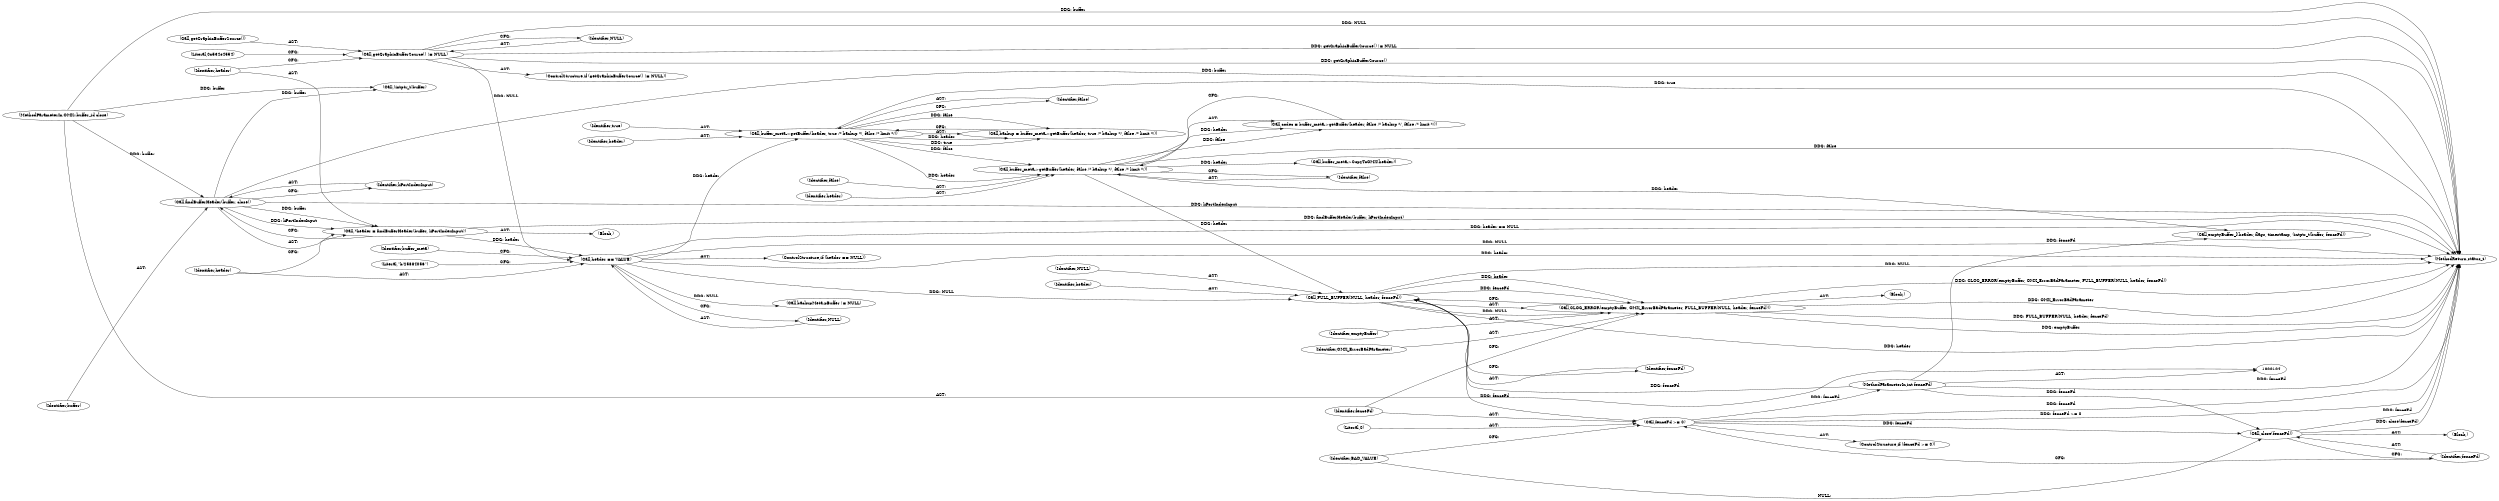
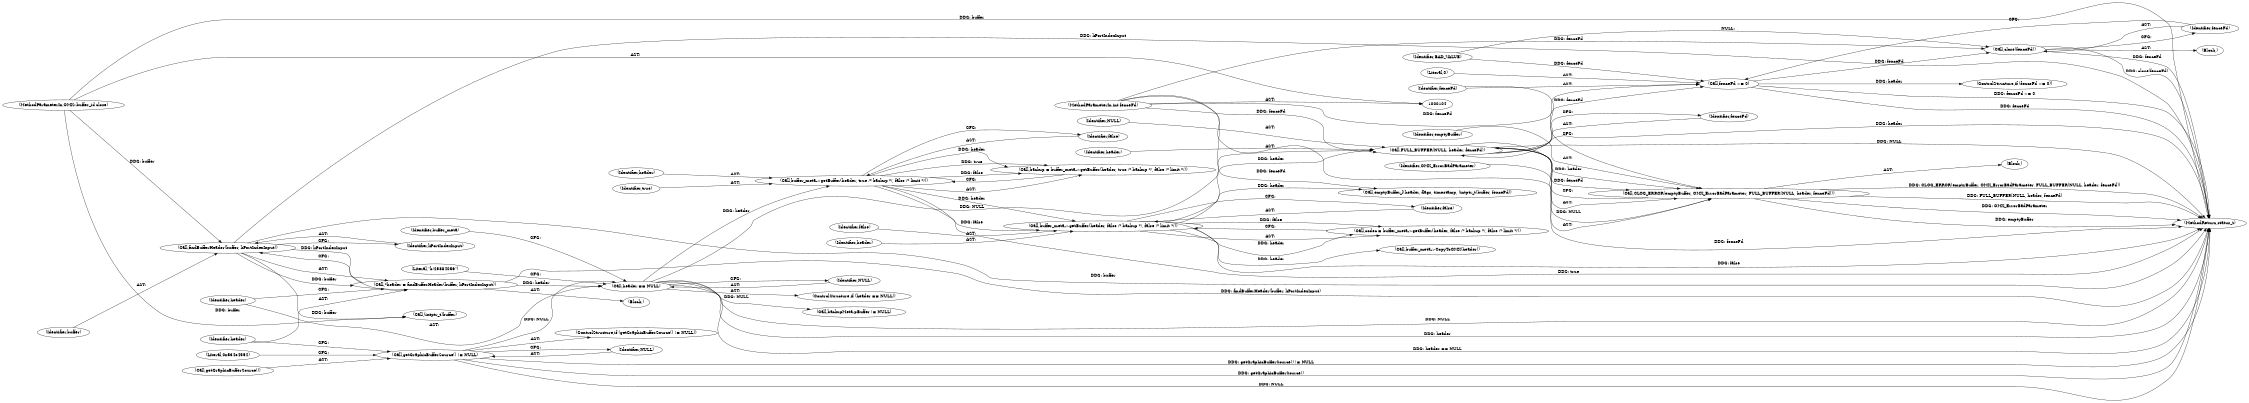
(213, 202) -> (228, 248)
(606, 260) -> (636, 287)
(1785, 409) -> (1430, 126)
(1825, 435) -> (1889, 82)
(1495, 437) -> (1569, 64)
